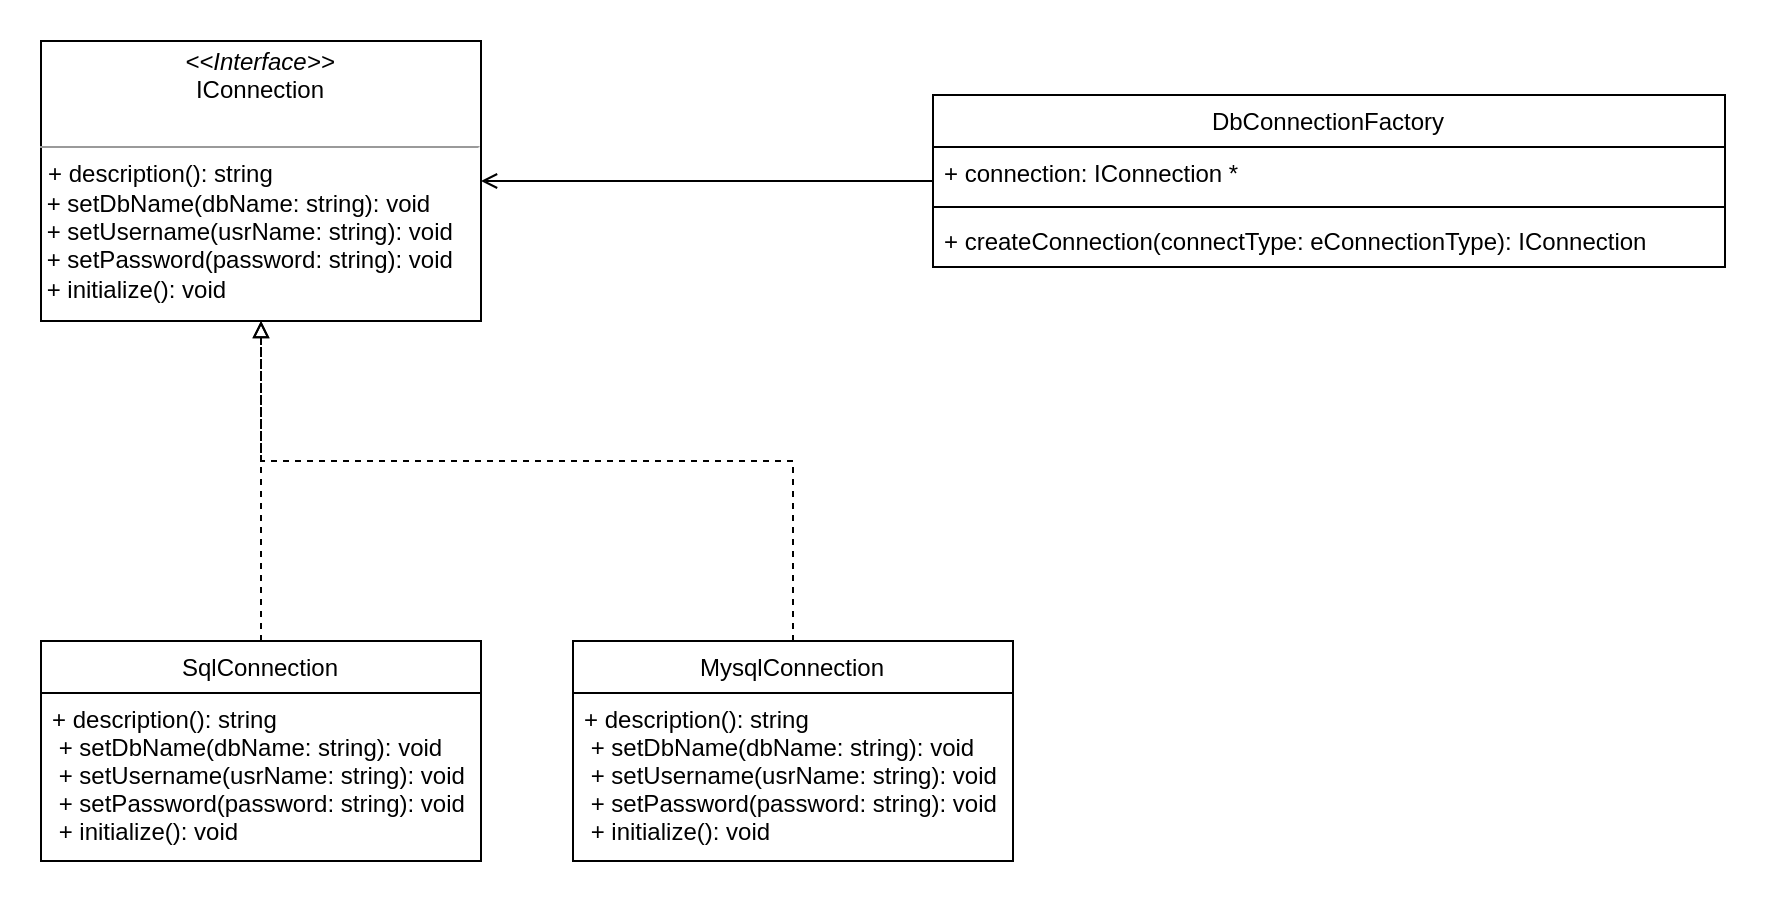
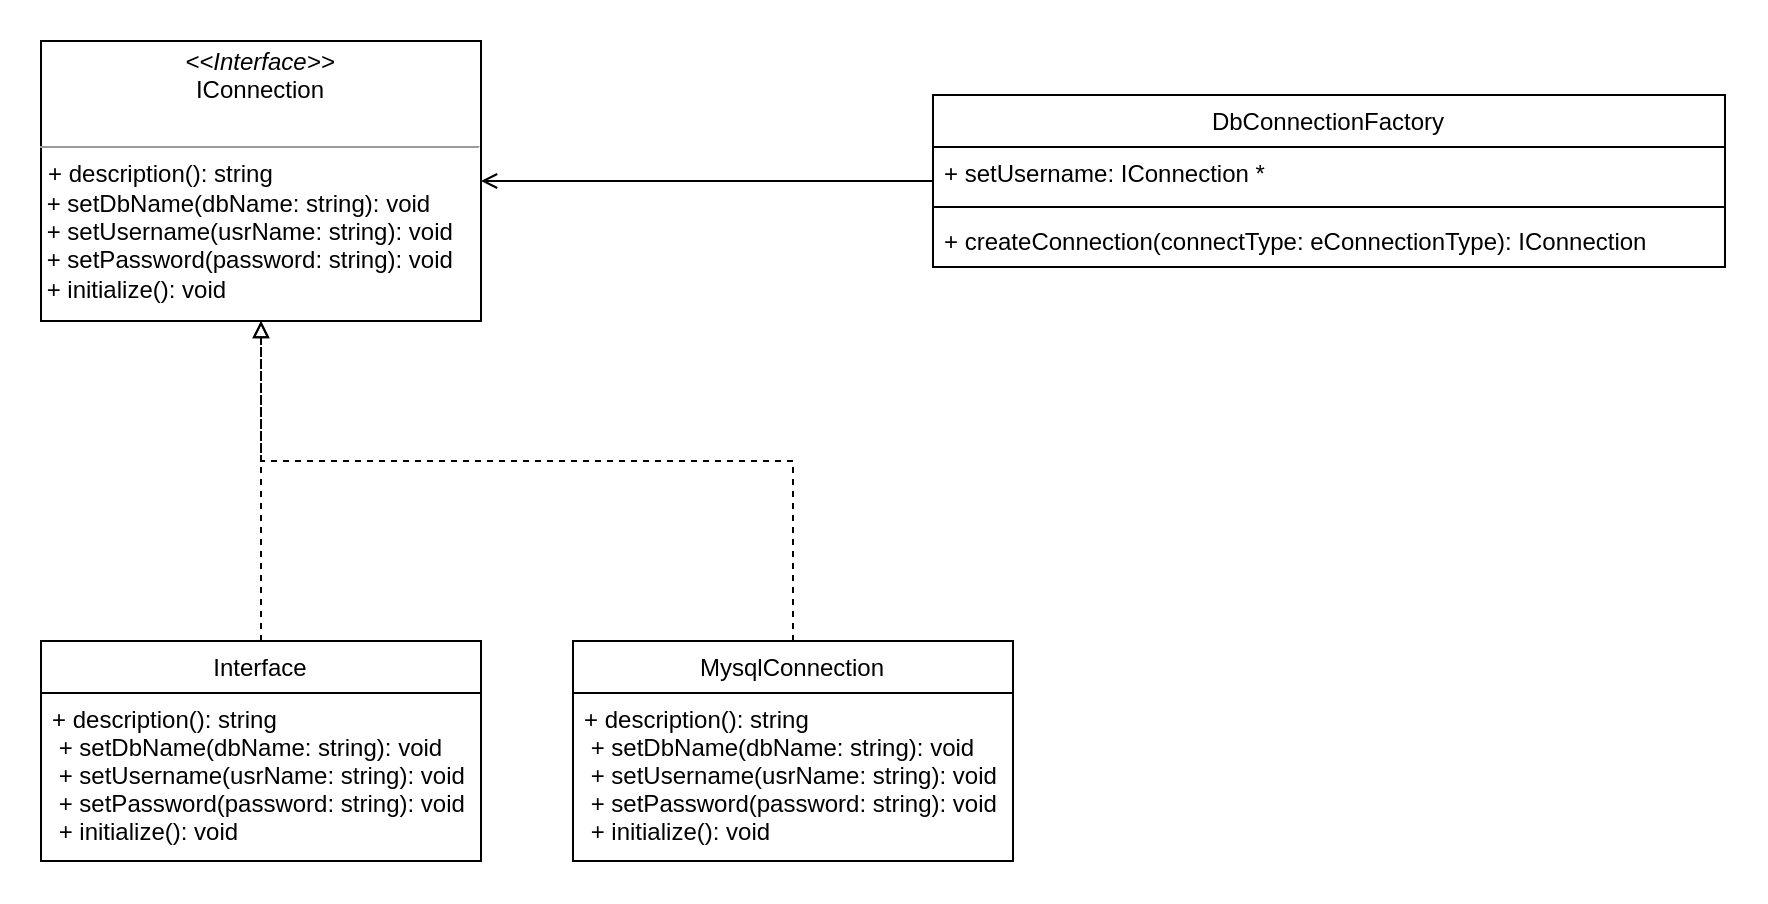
(1113, 174) -> (1123, 174)
(260, 668) -> (260, 668)
